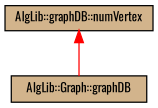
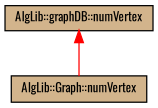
(79, 89) -> (79, 89)
